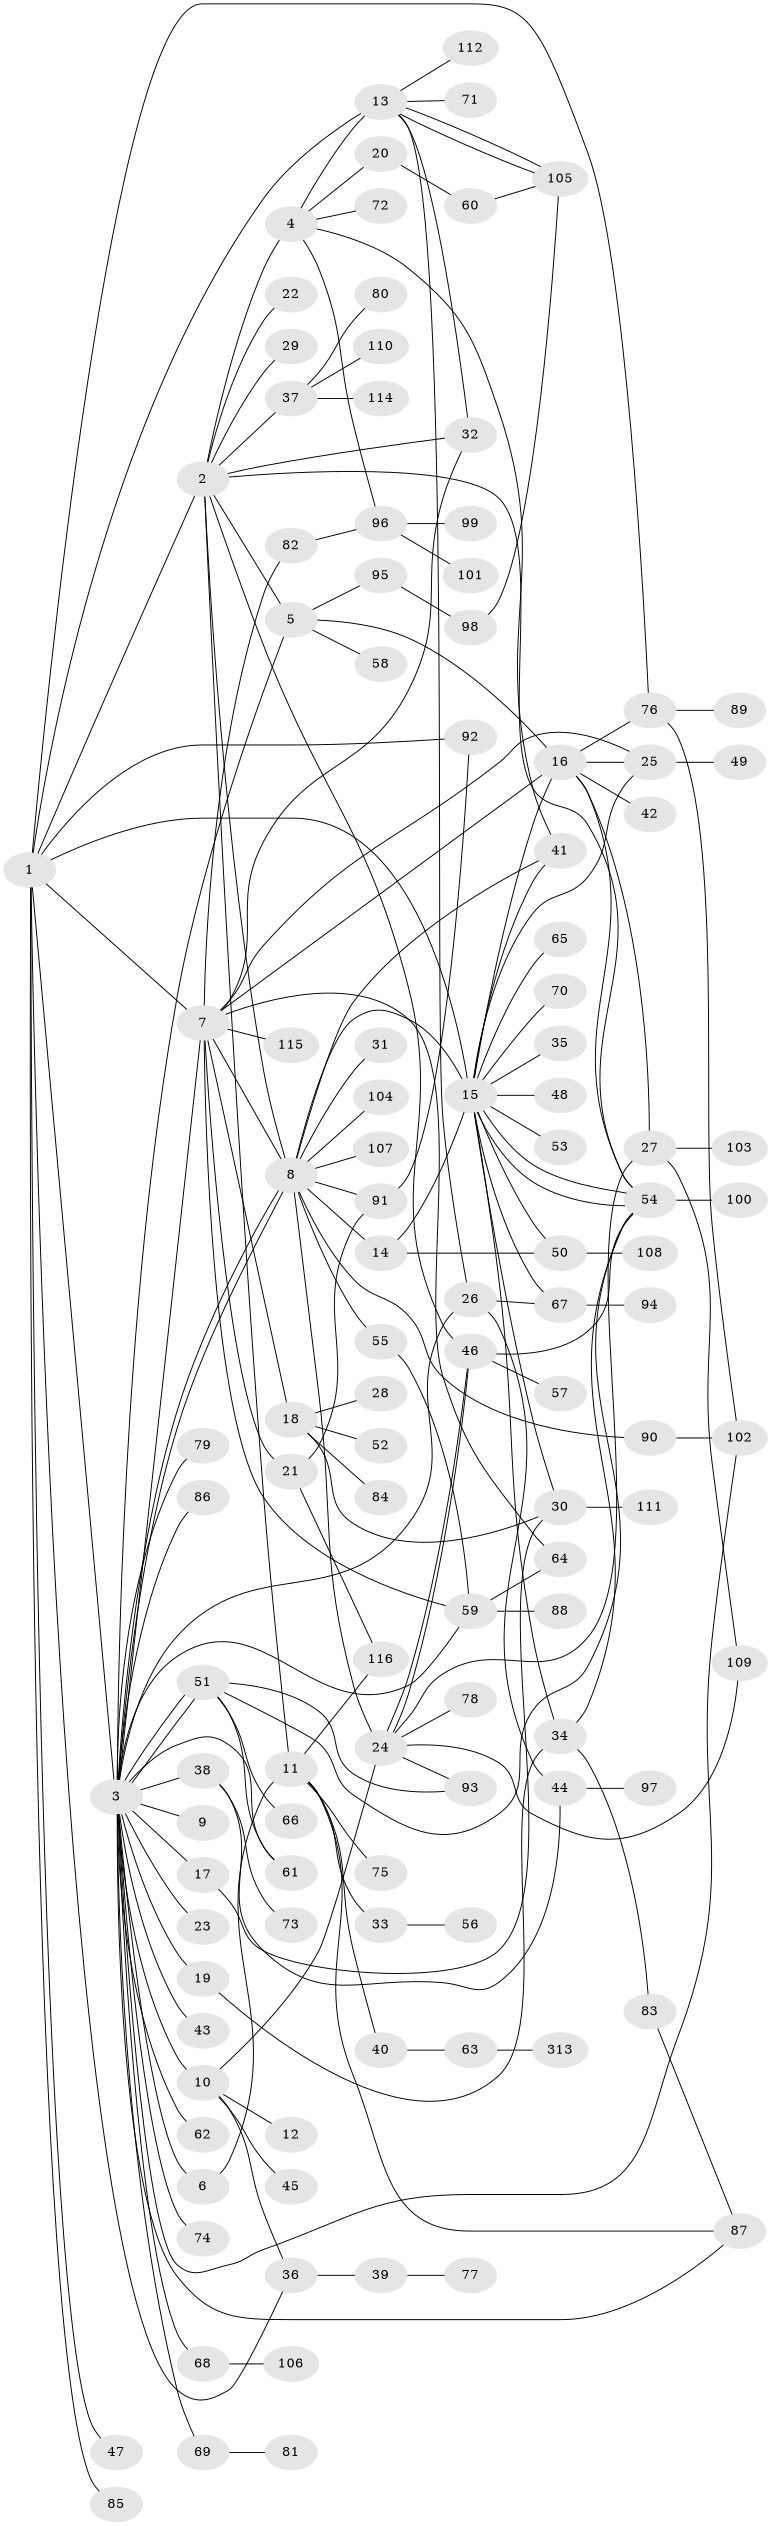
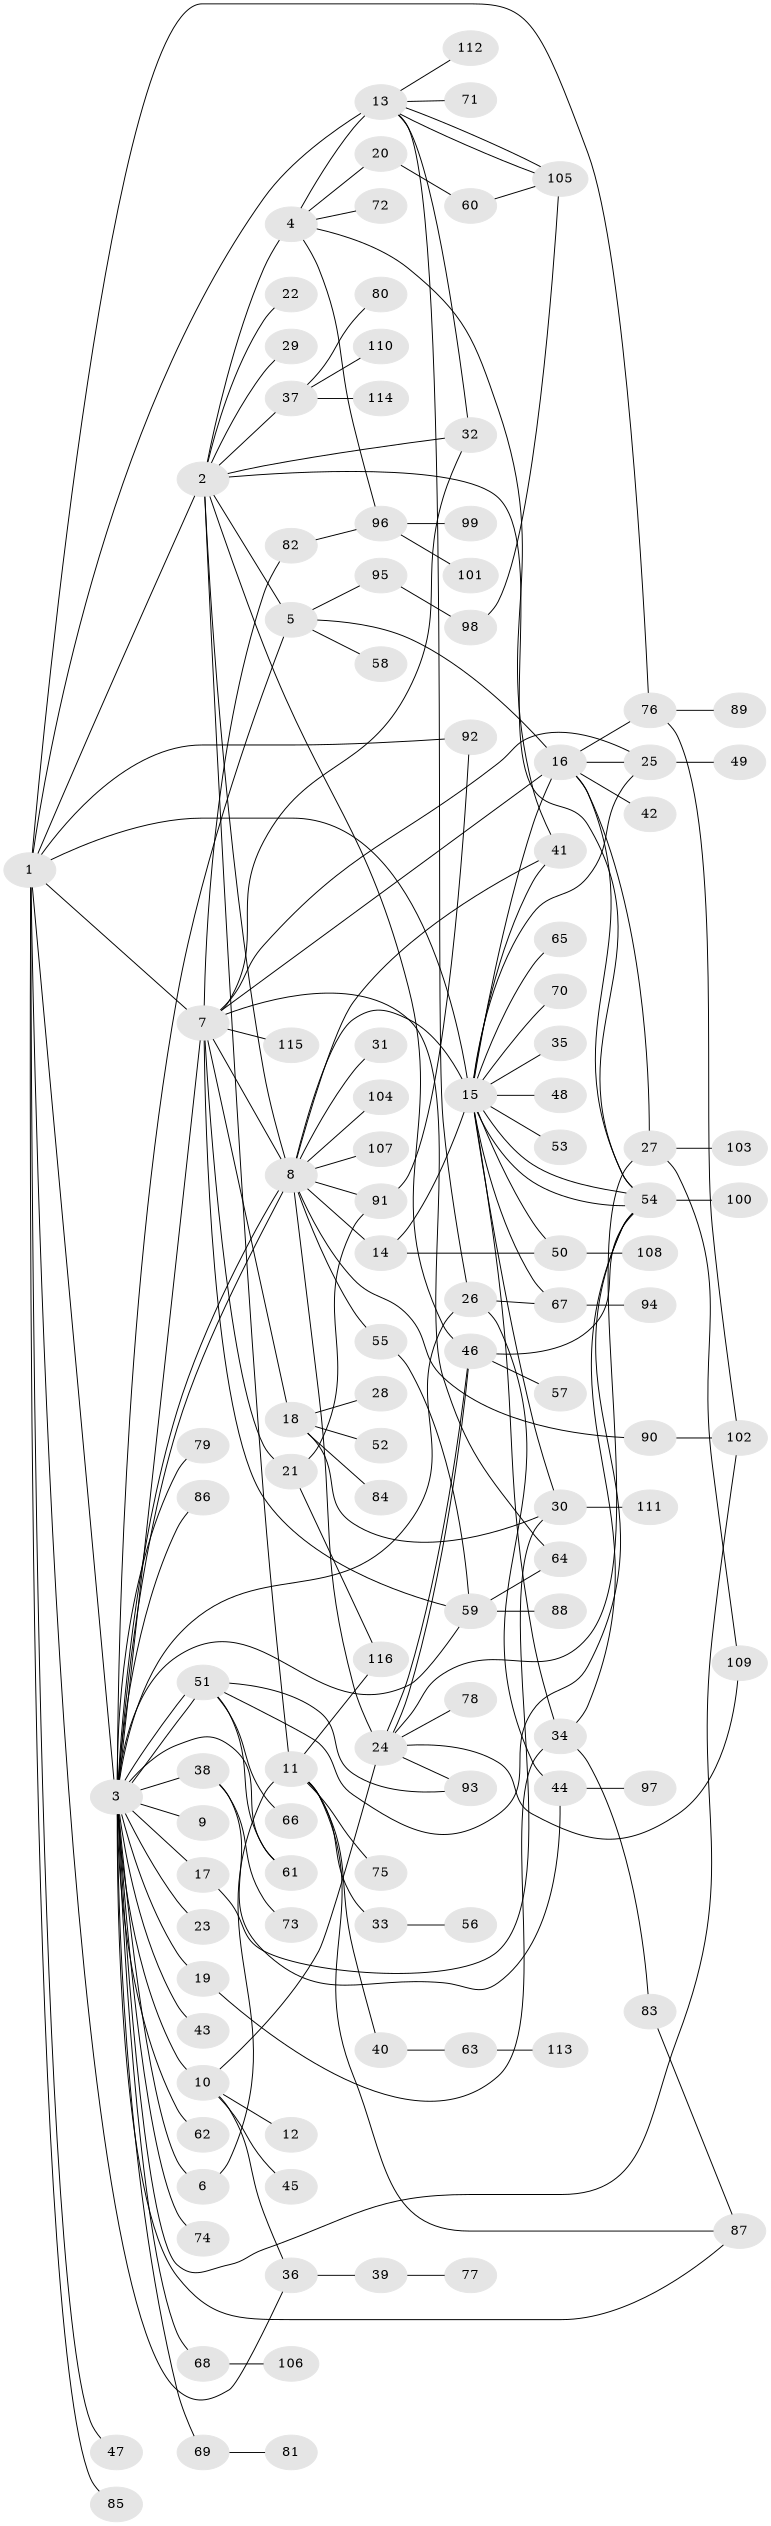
(560, 2050) -> (560, 2050)
